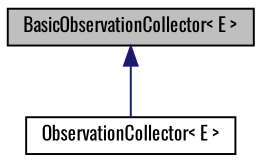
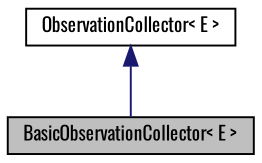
(131, 91) -> (131, 91)
